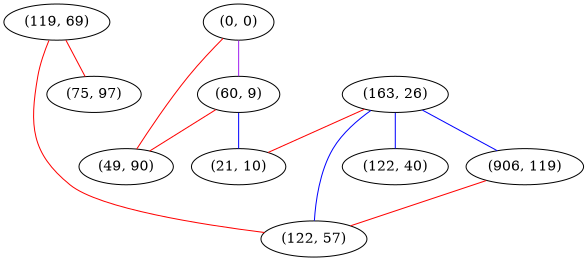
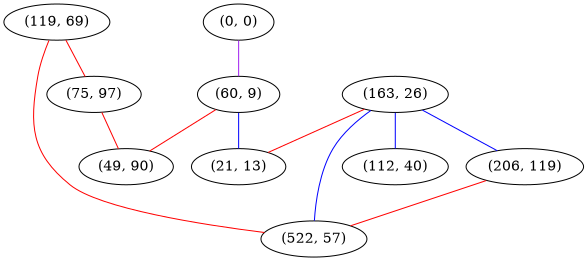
(177, 91) -> (110, 131)
(239, 167) -> (239, 167)
(395, 167) -> (395, 167)
(525, 167) -> (525, 167)
(314, 239) -> (314, 239)
